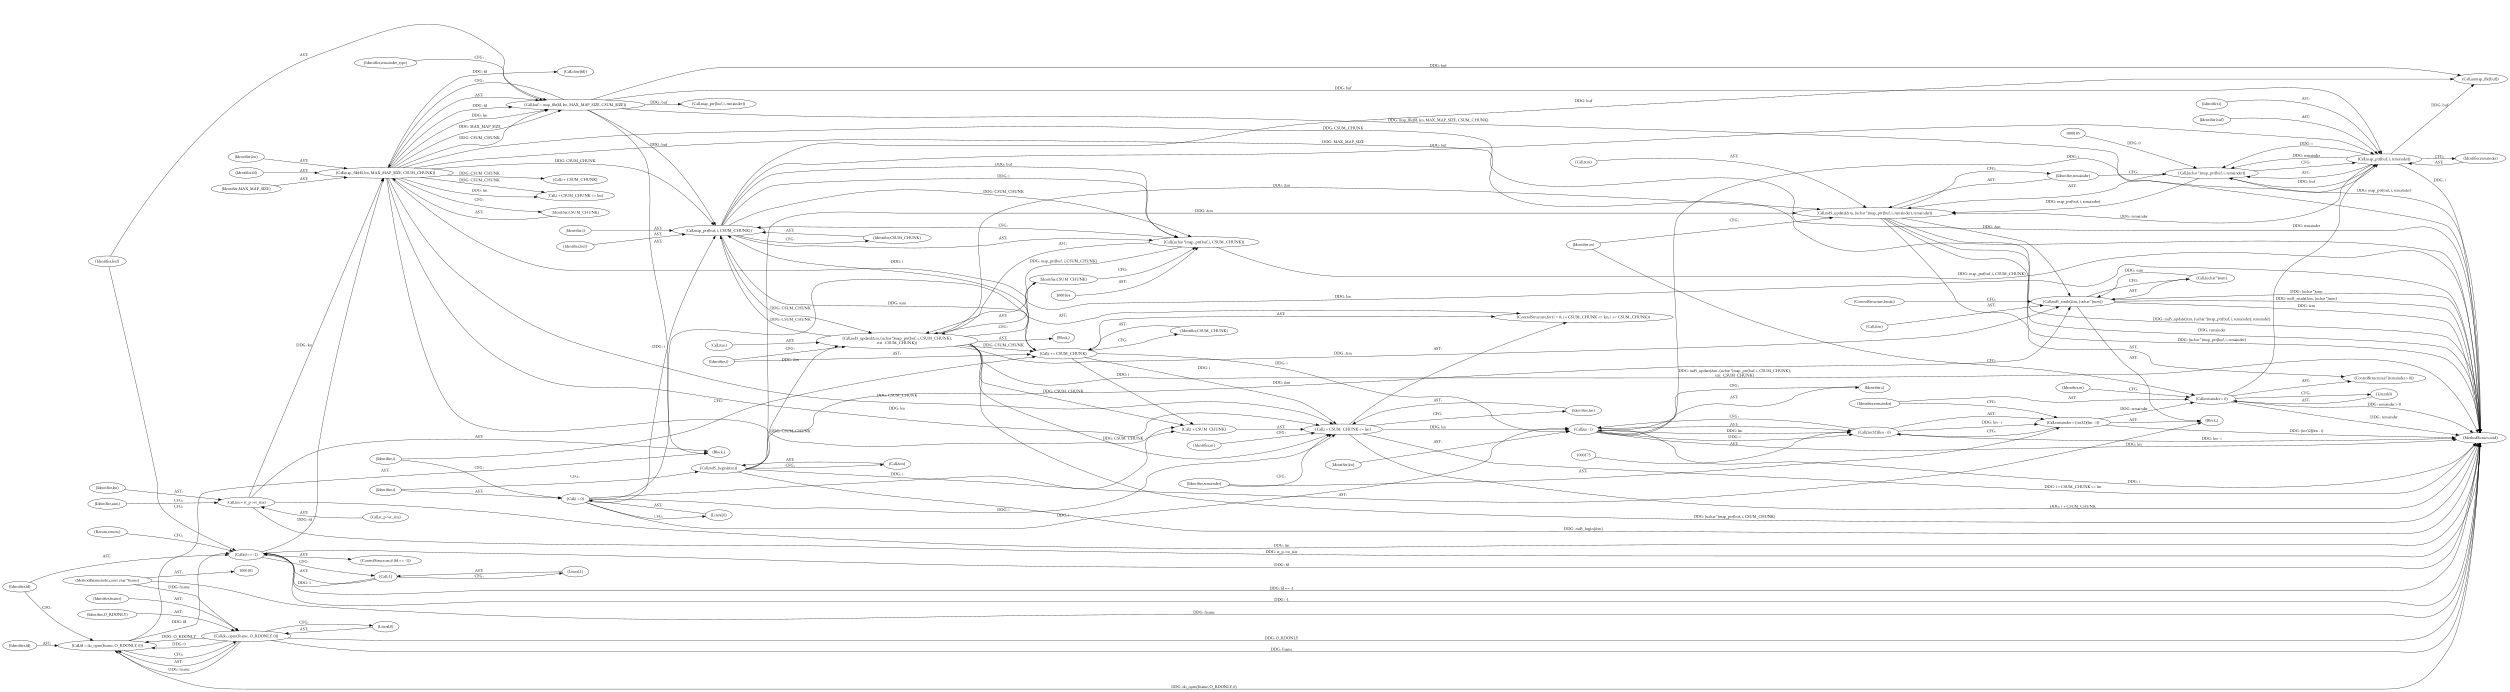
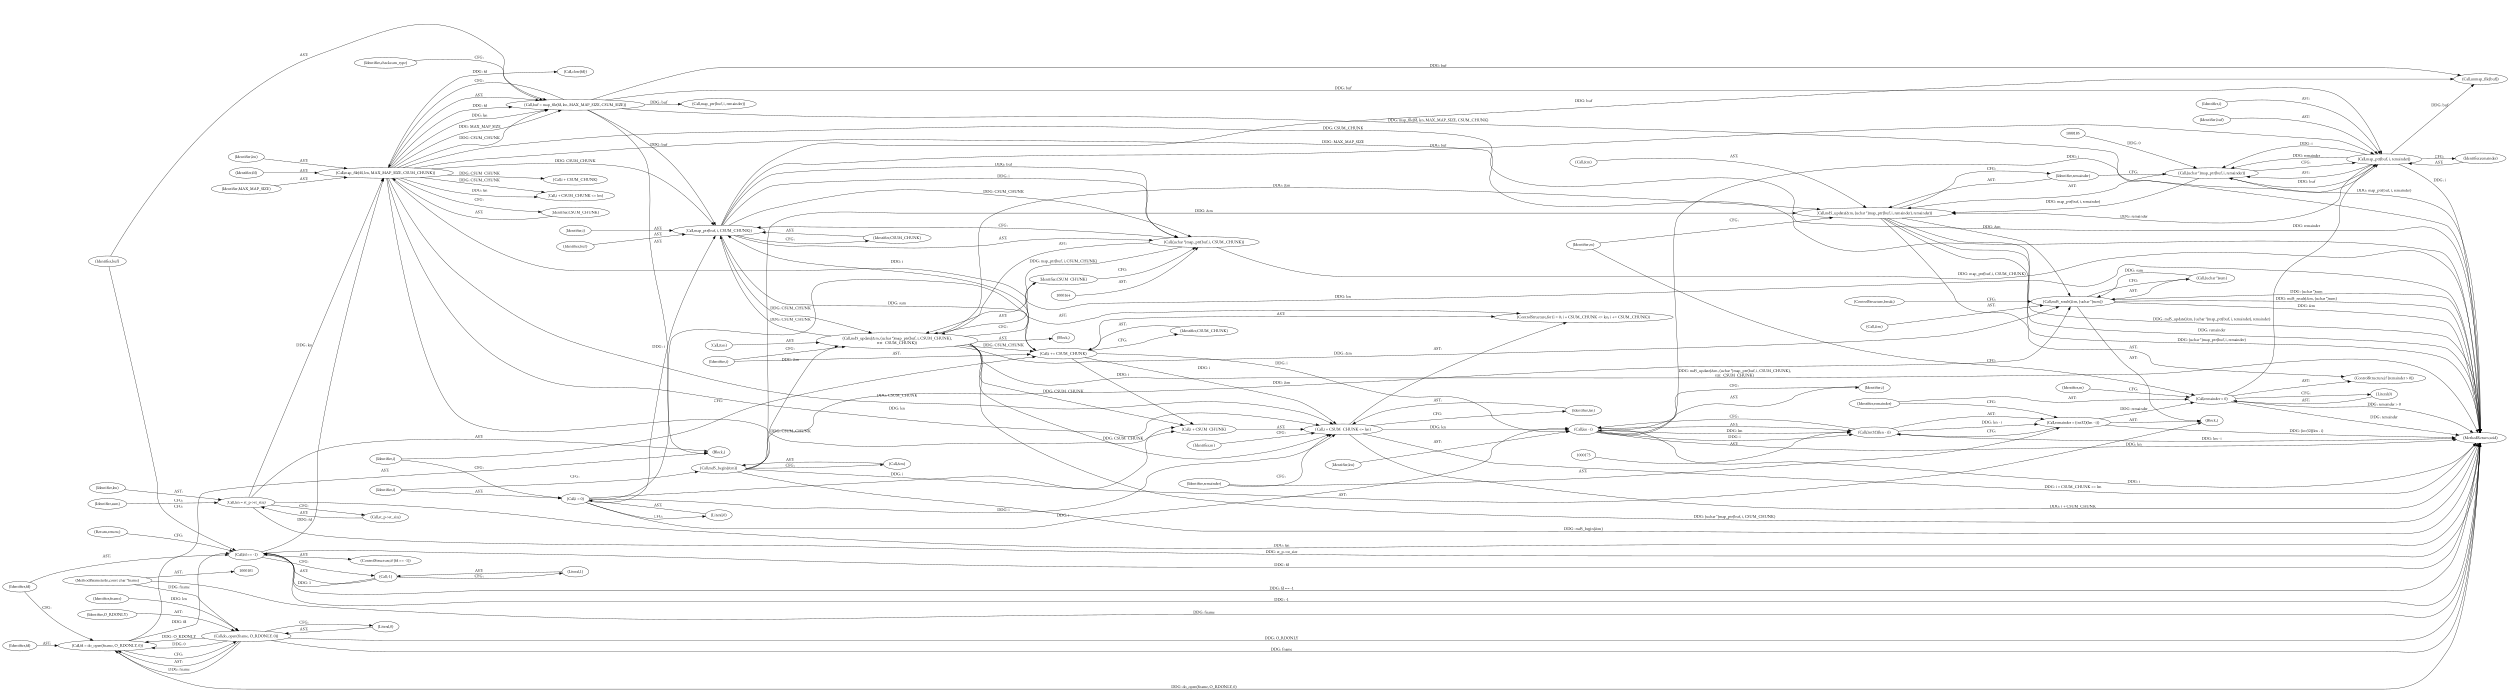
(386, 63) -> (386, 63)
none -> (314, 510)
(179, 599) -> (179, 599)
